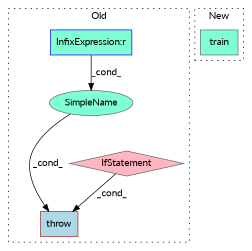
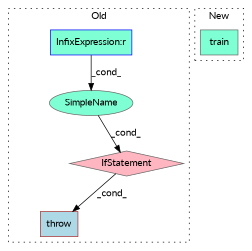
(32, 153) -> (107, 131)
